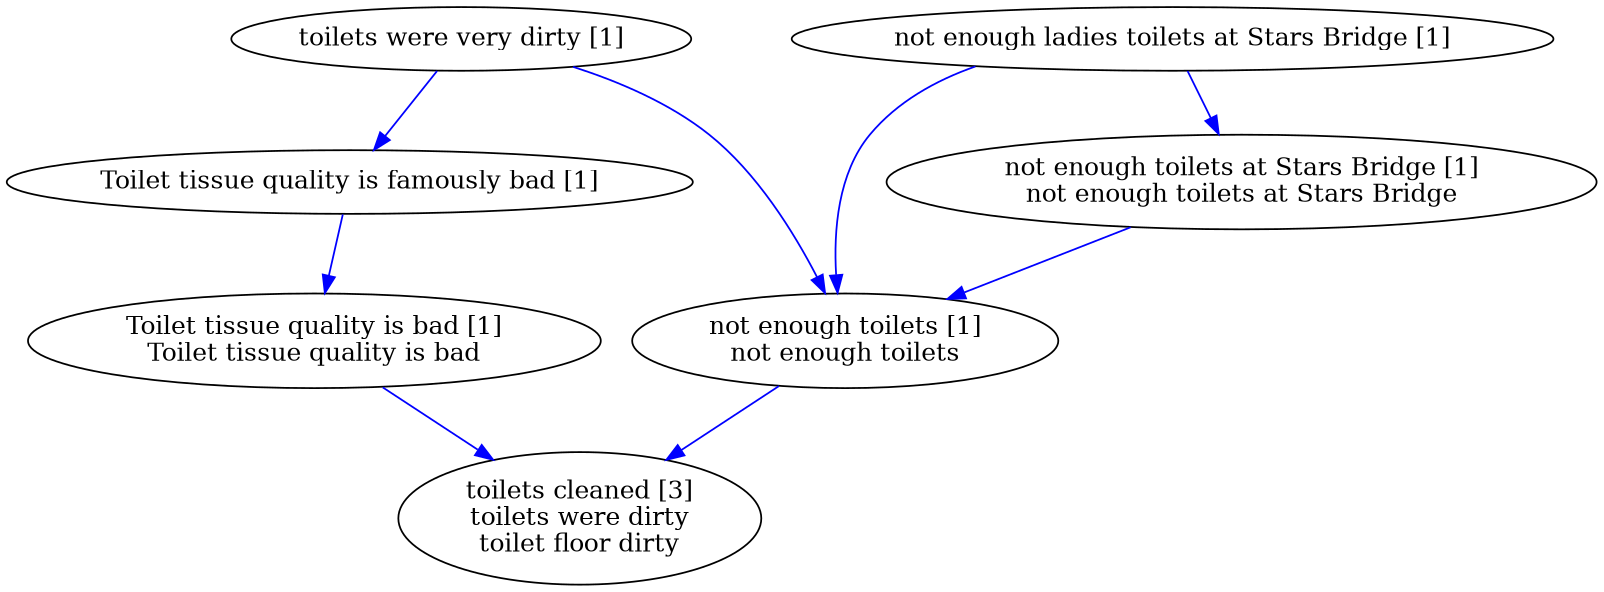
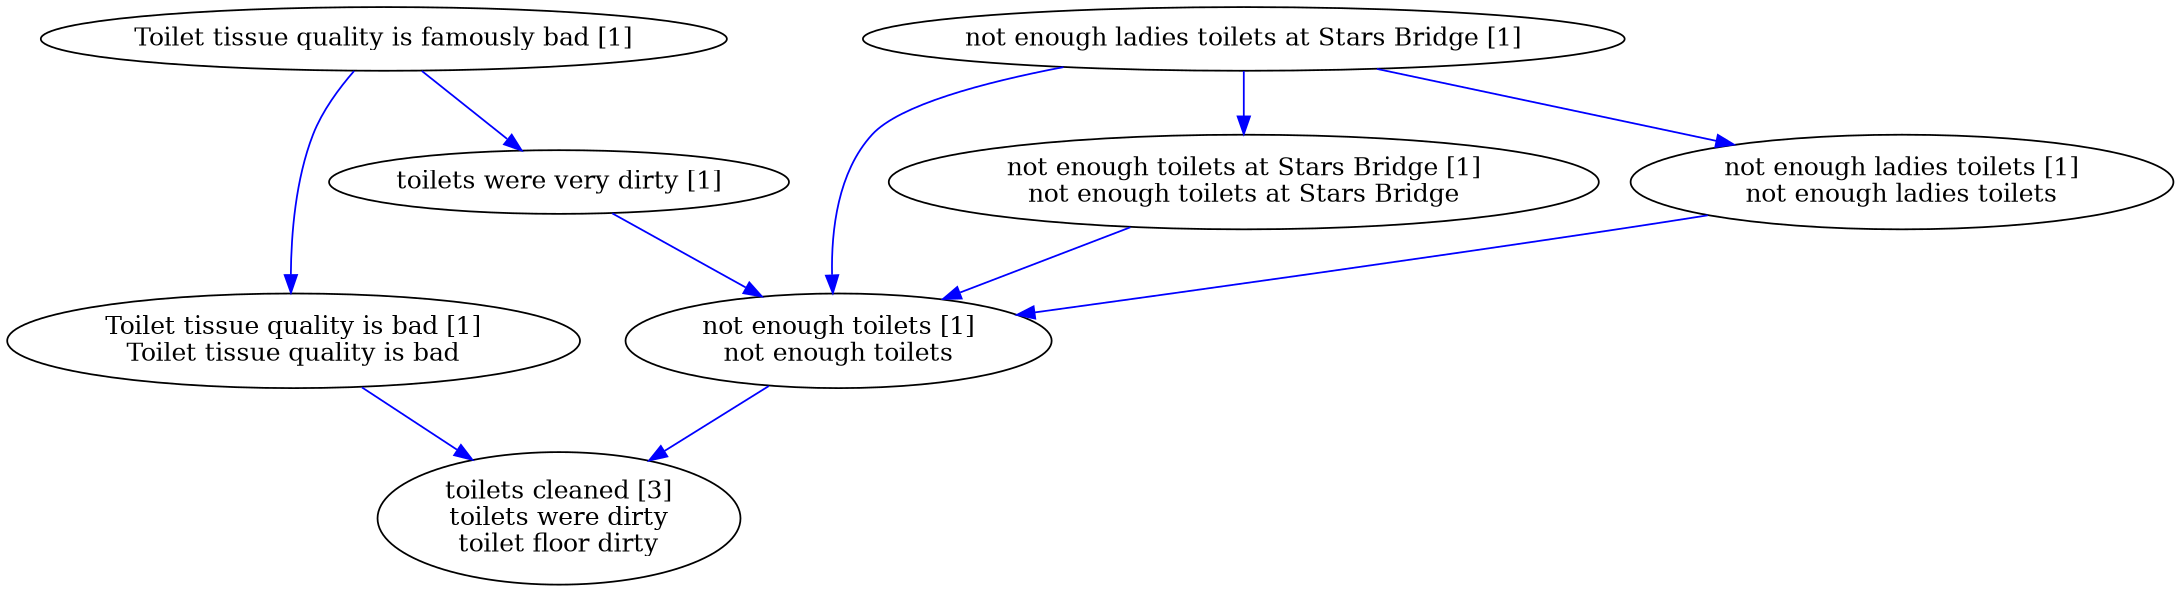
(411, 104) -> (464, 105)
none -> (1902, 182)
